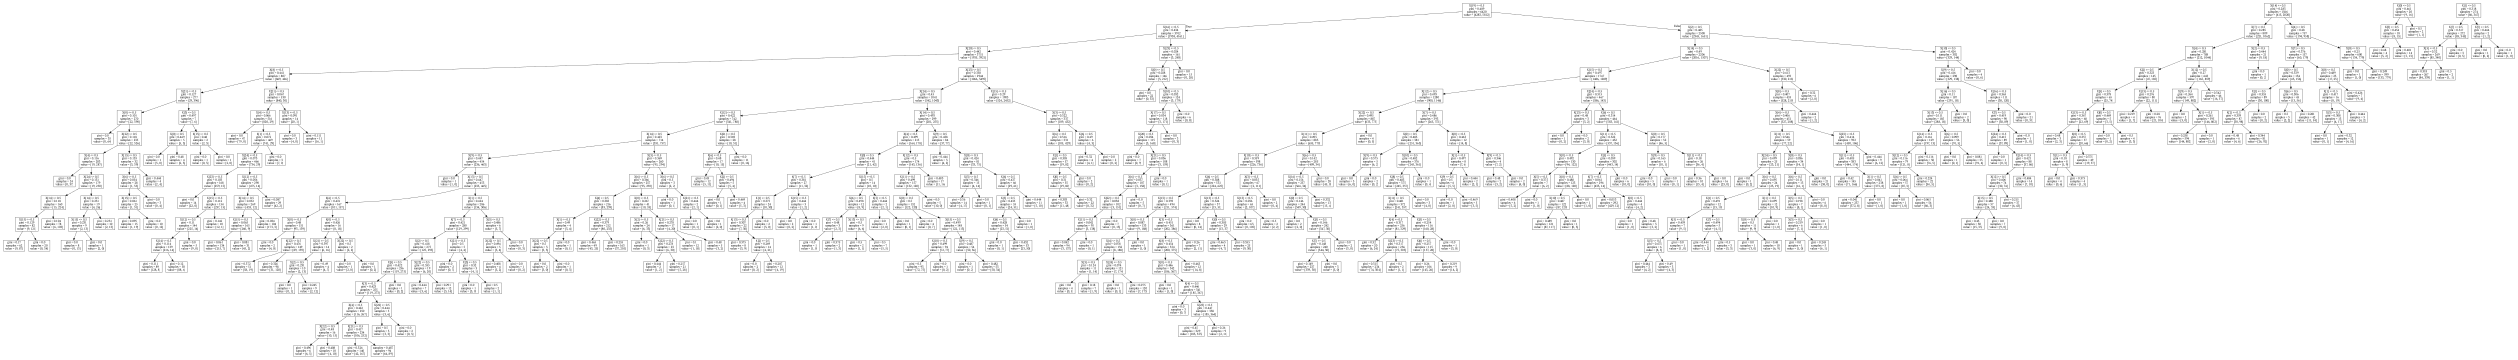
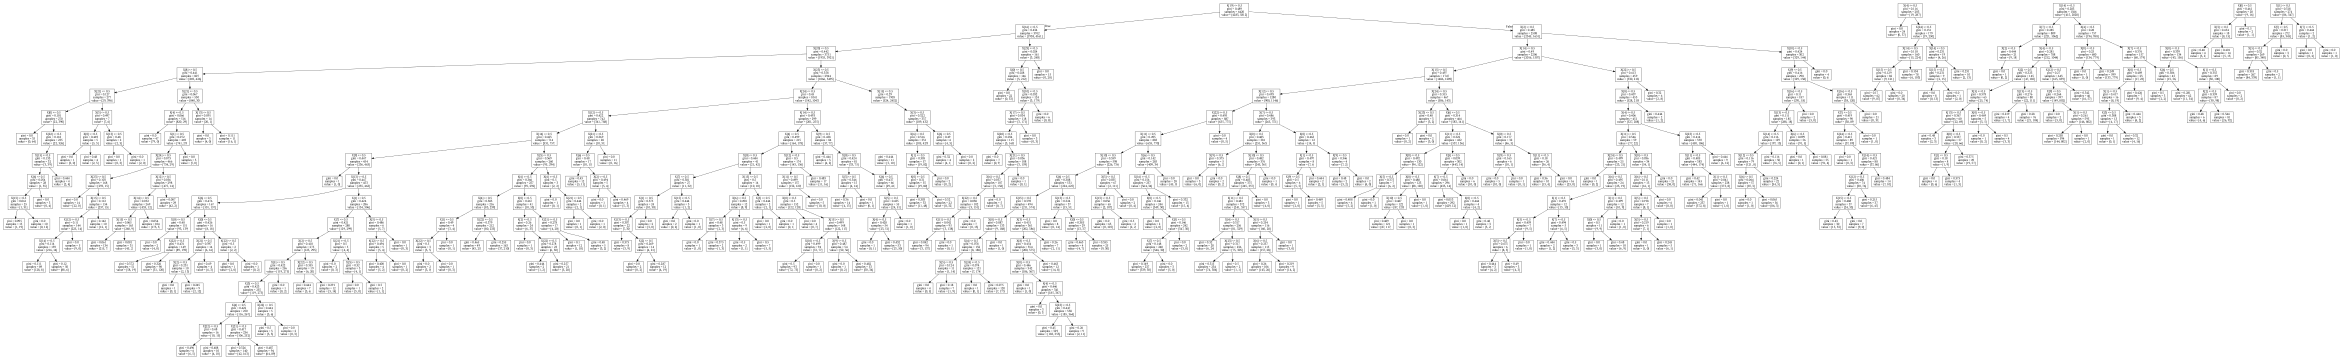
(2295, 63) -> (2150, 63)
(111, 149) -> none
(1021, 192) -> (886, 169)
(383, 351) -> (266, 351)
